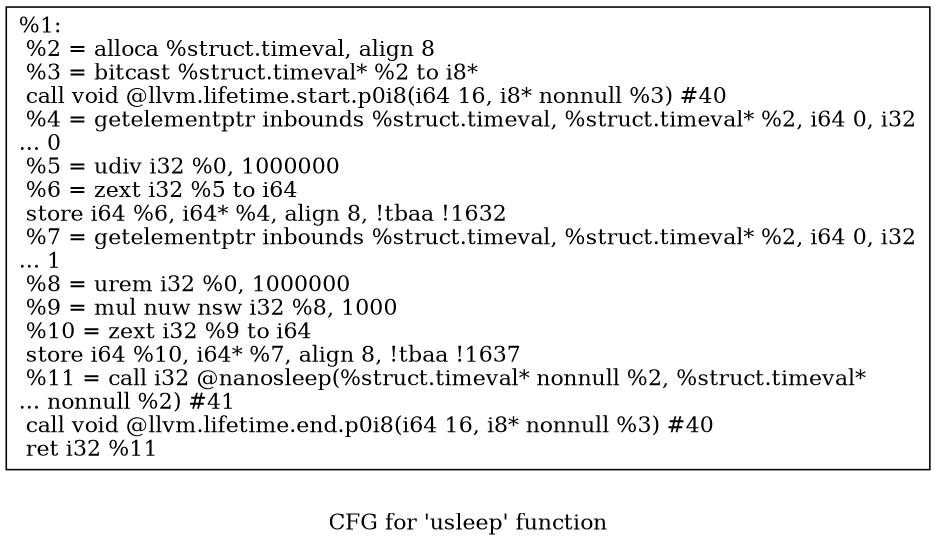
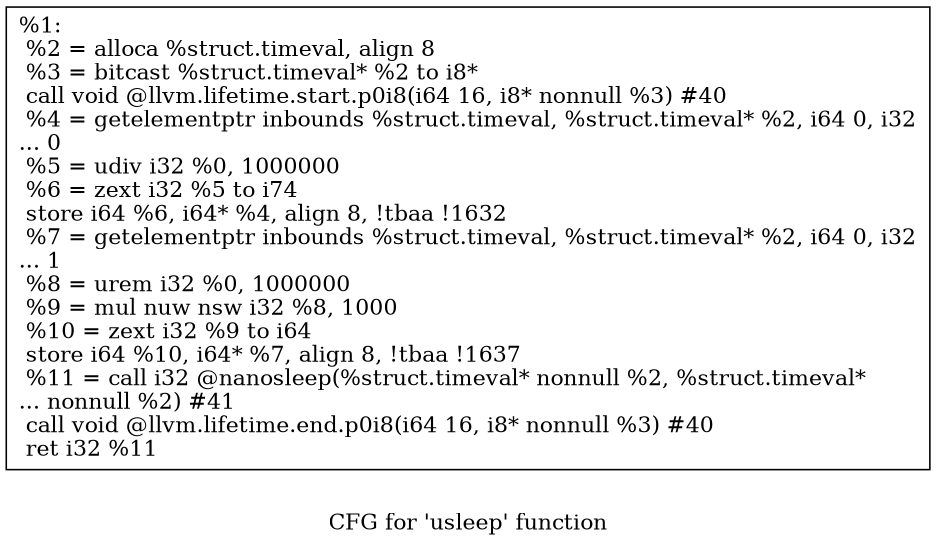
(158, 191) -> (158, 191)
